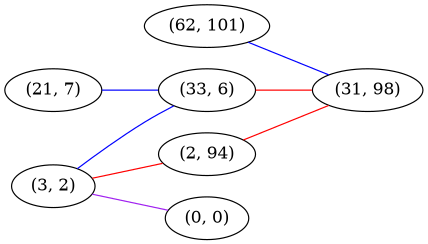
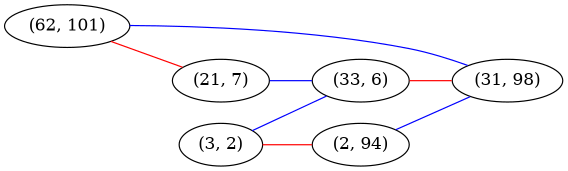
none -> (147, 54)
(286, 123) -> (433, 113)
(207, 218) -> none
